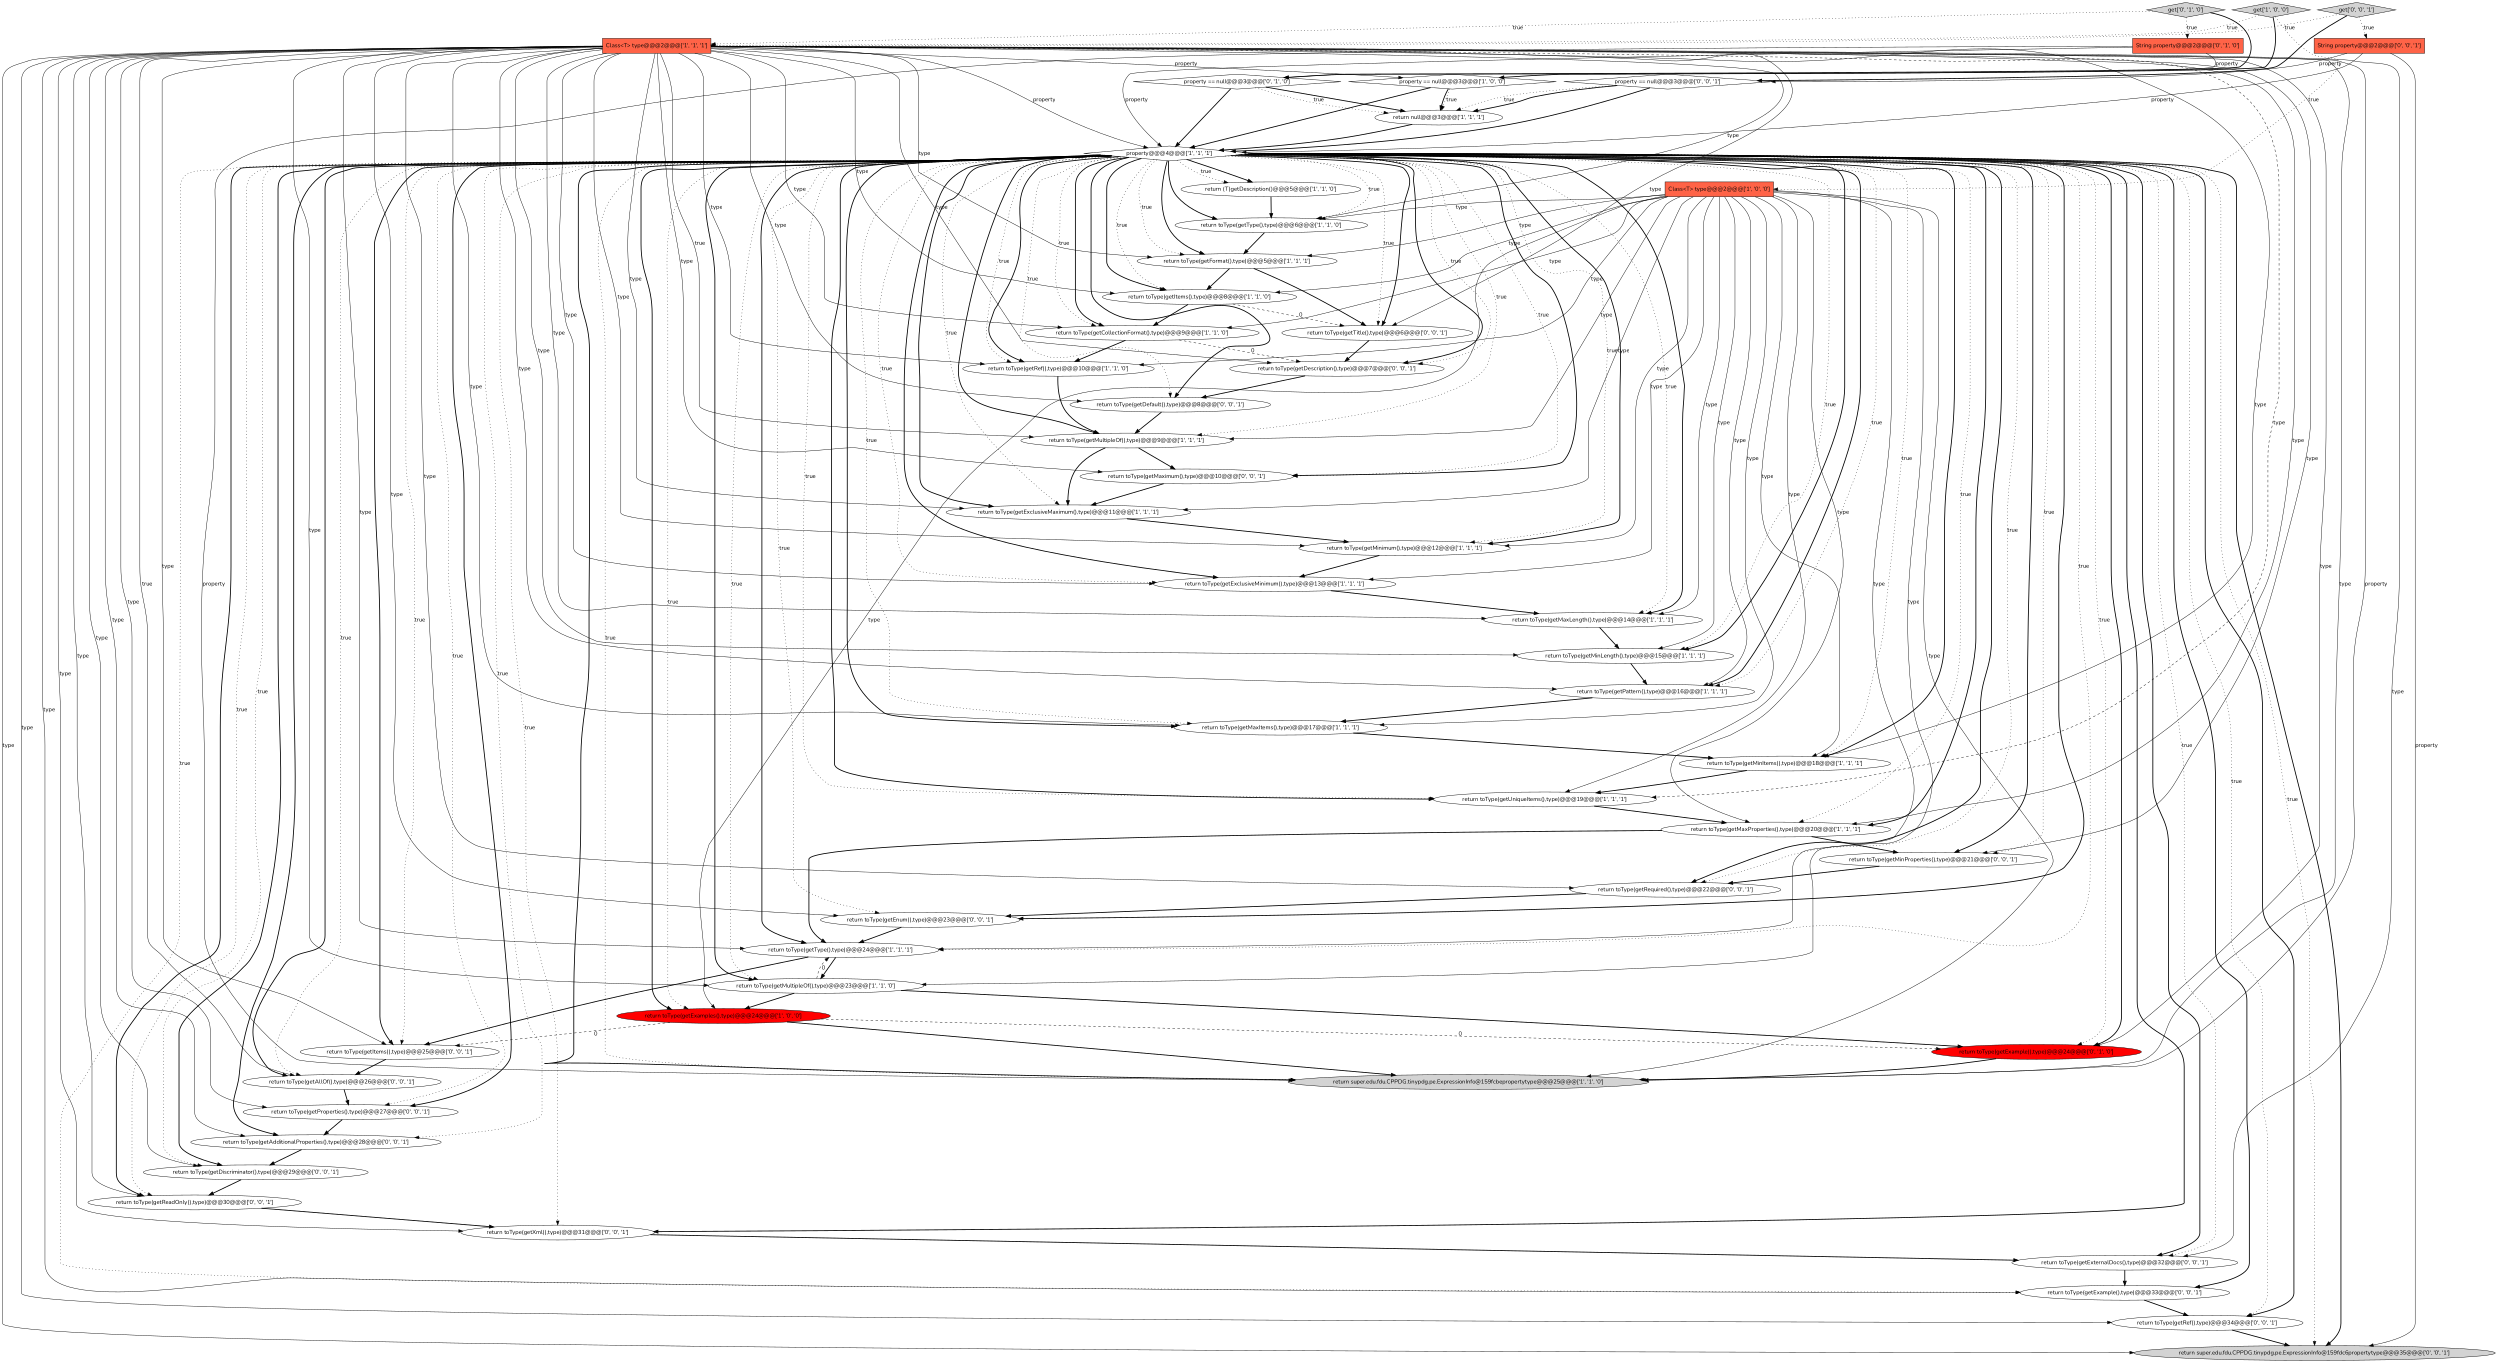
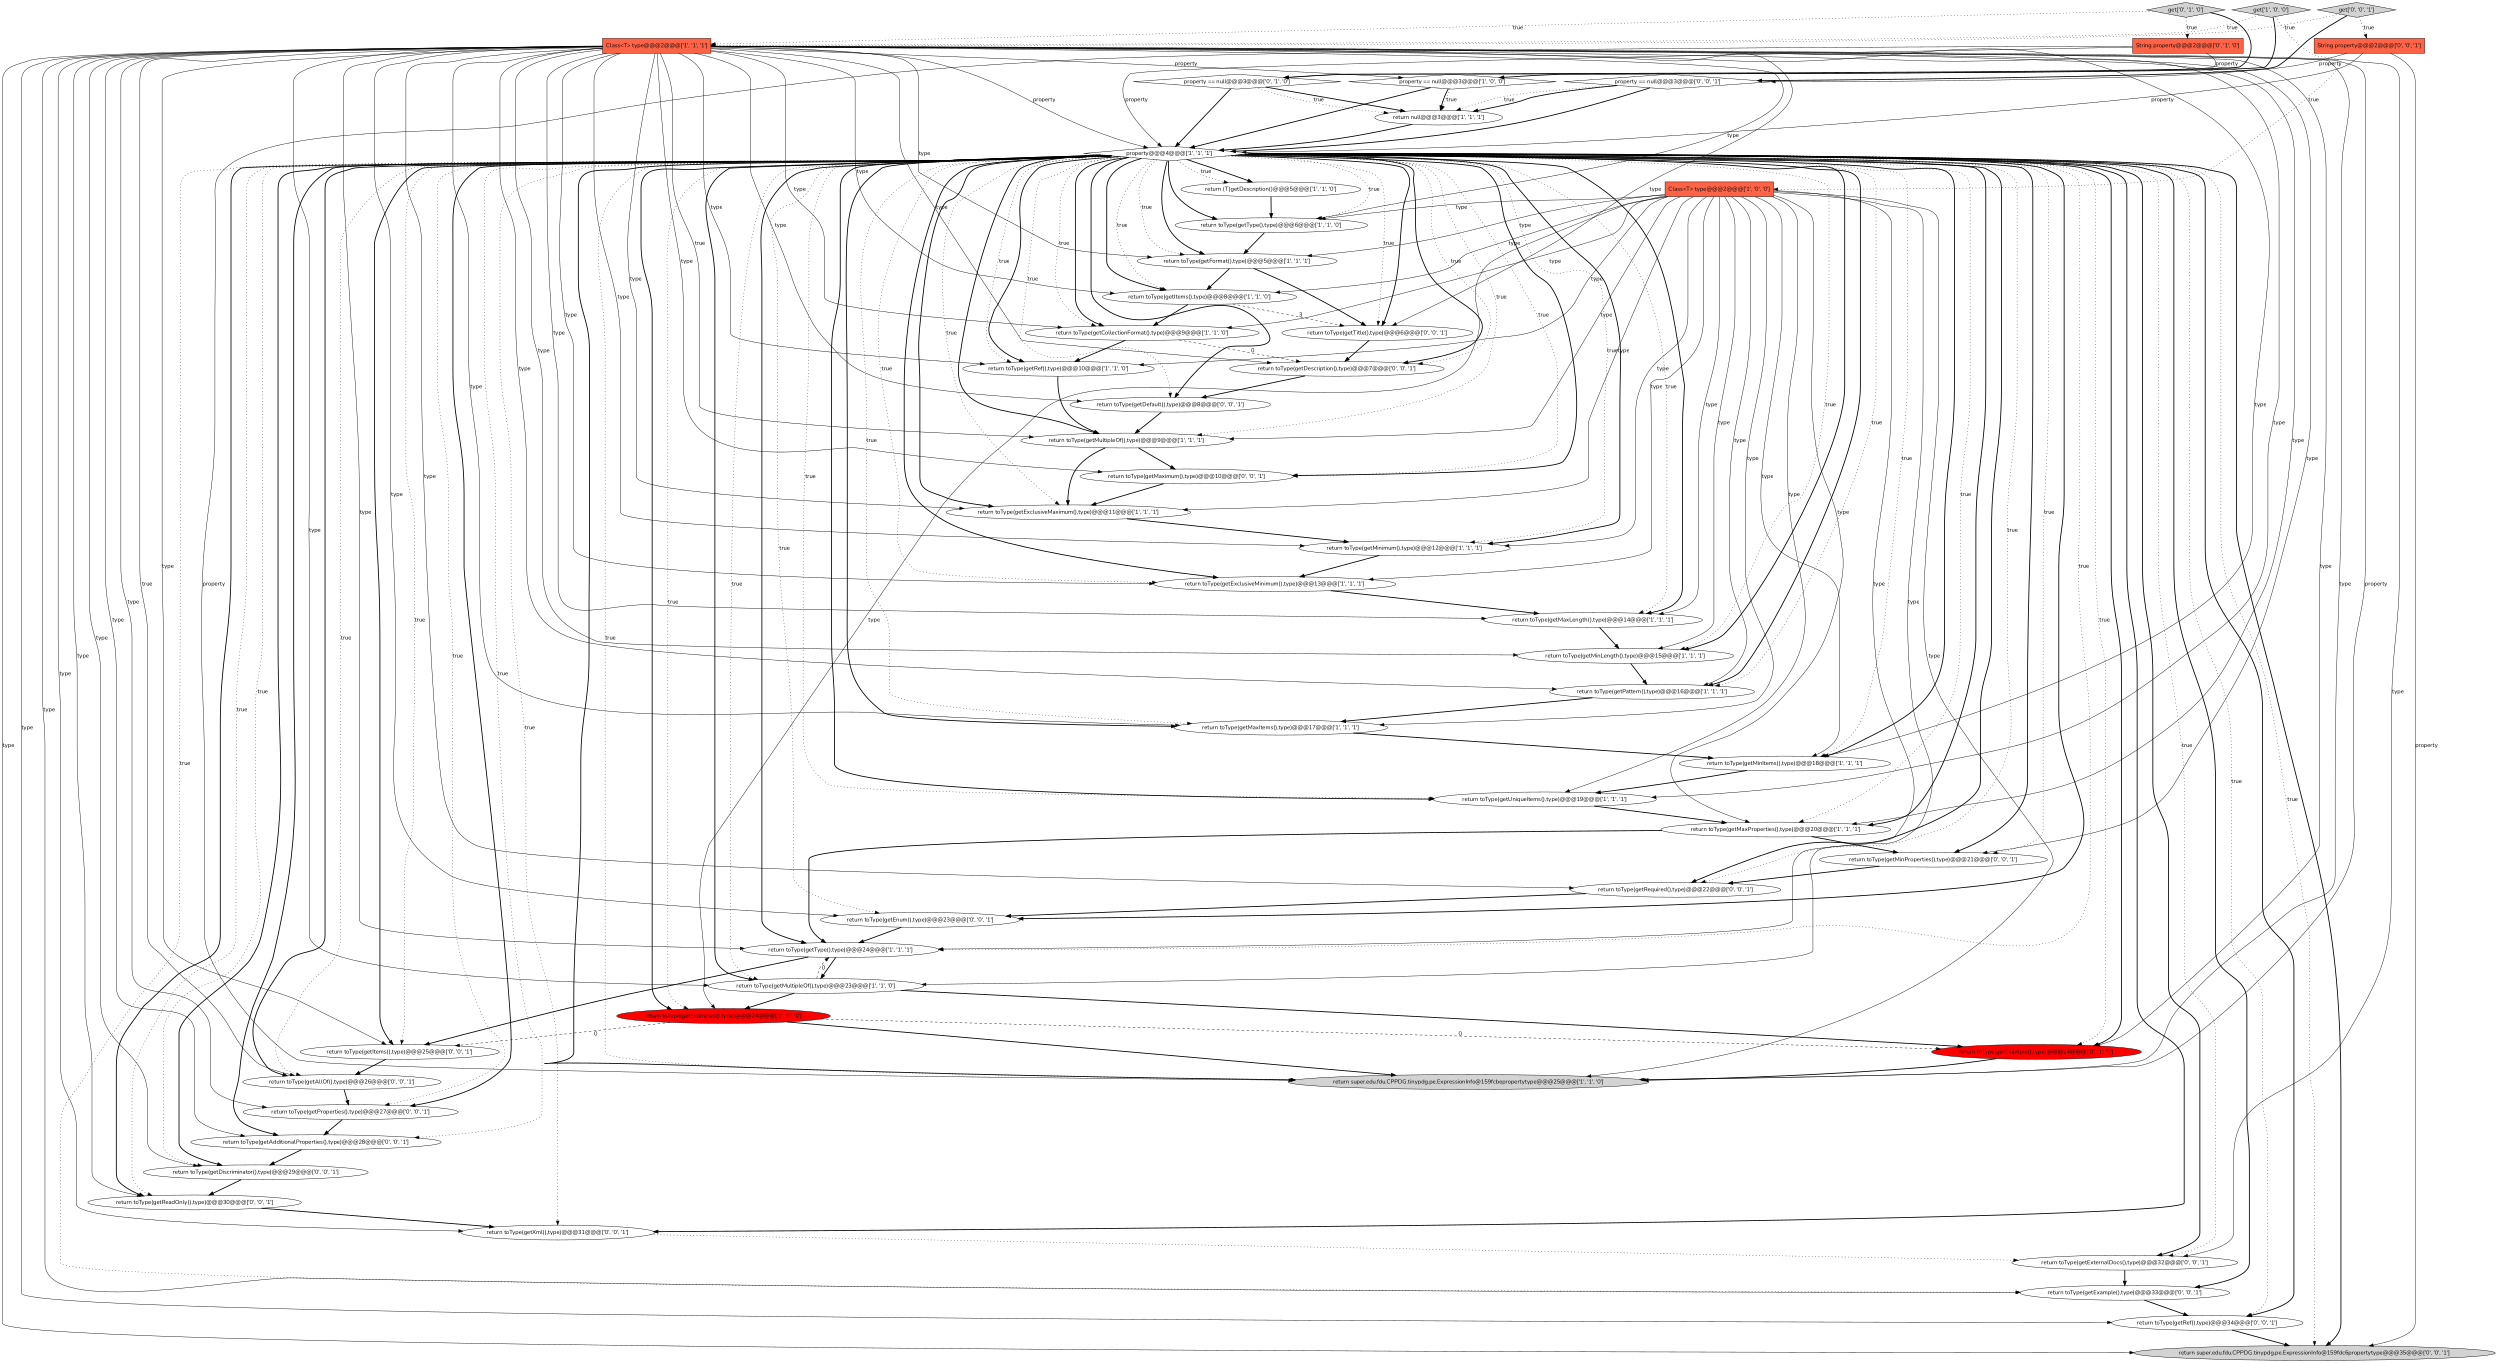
(1926, 61) -> (1926, 61)
(1301, 315) -> (1301, 315)
(1332, 1247) -> (1332, 1247)
